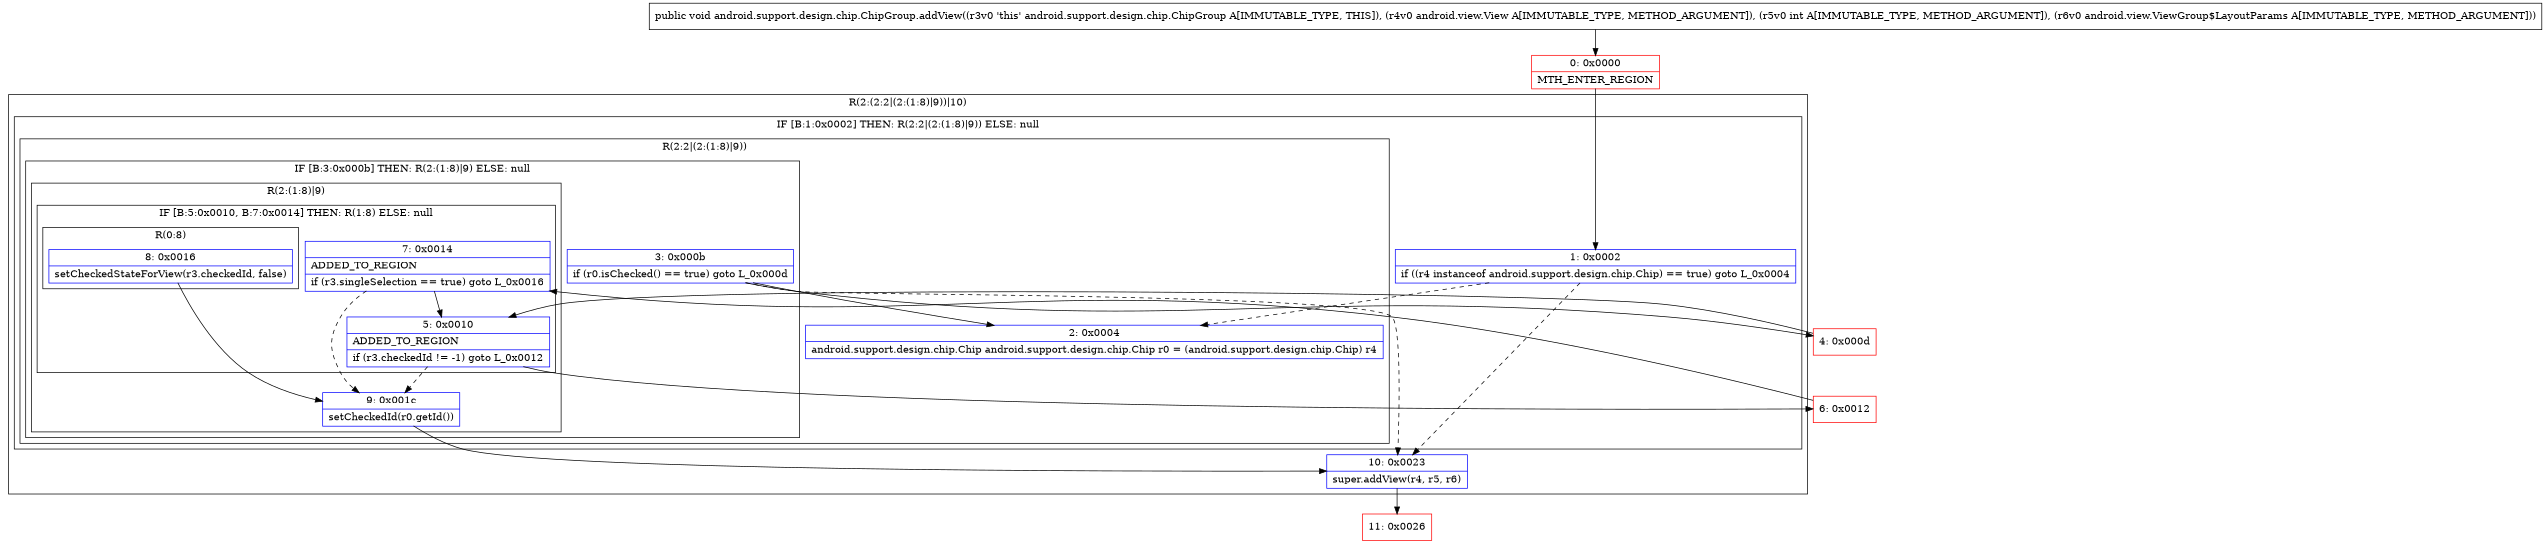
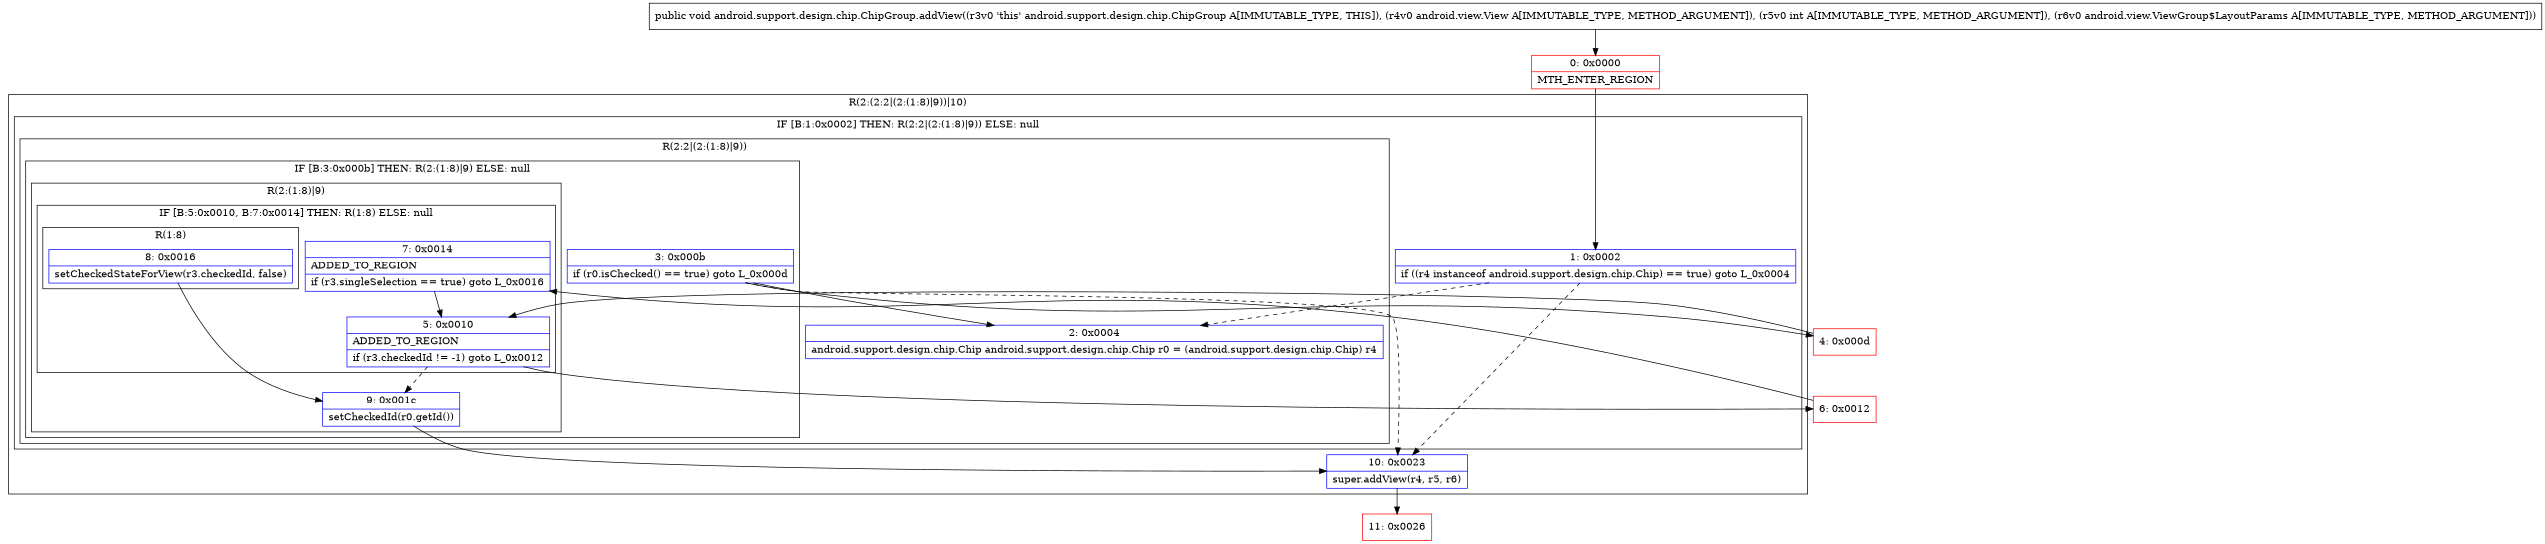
(171, 236) -> (171, 236)
(333, 336) -> none
